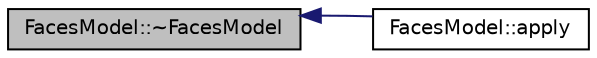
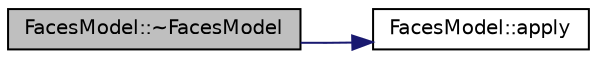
(347, 16) -> (326, 43)
